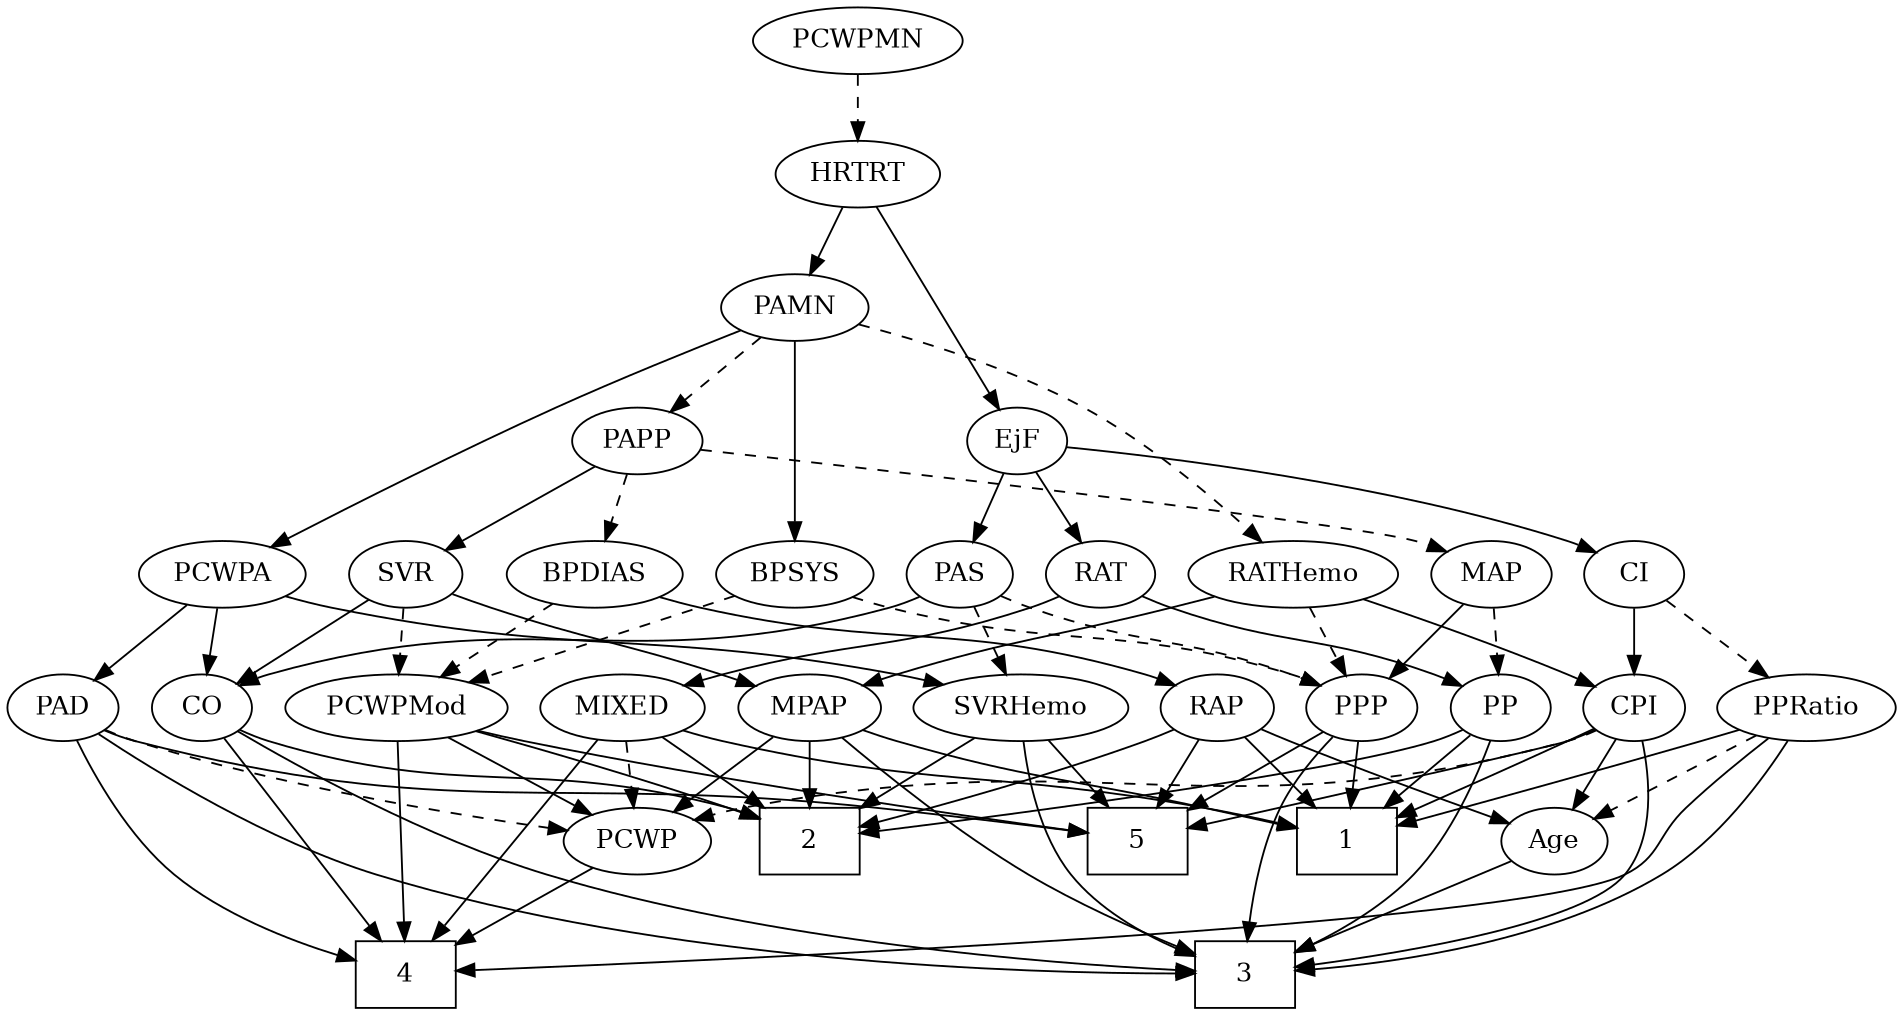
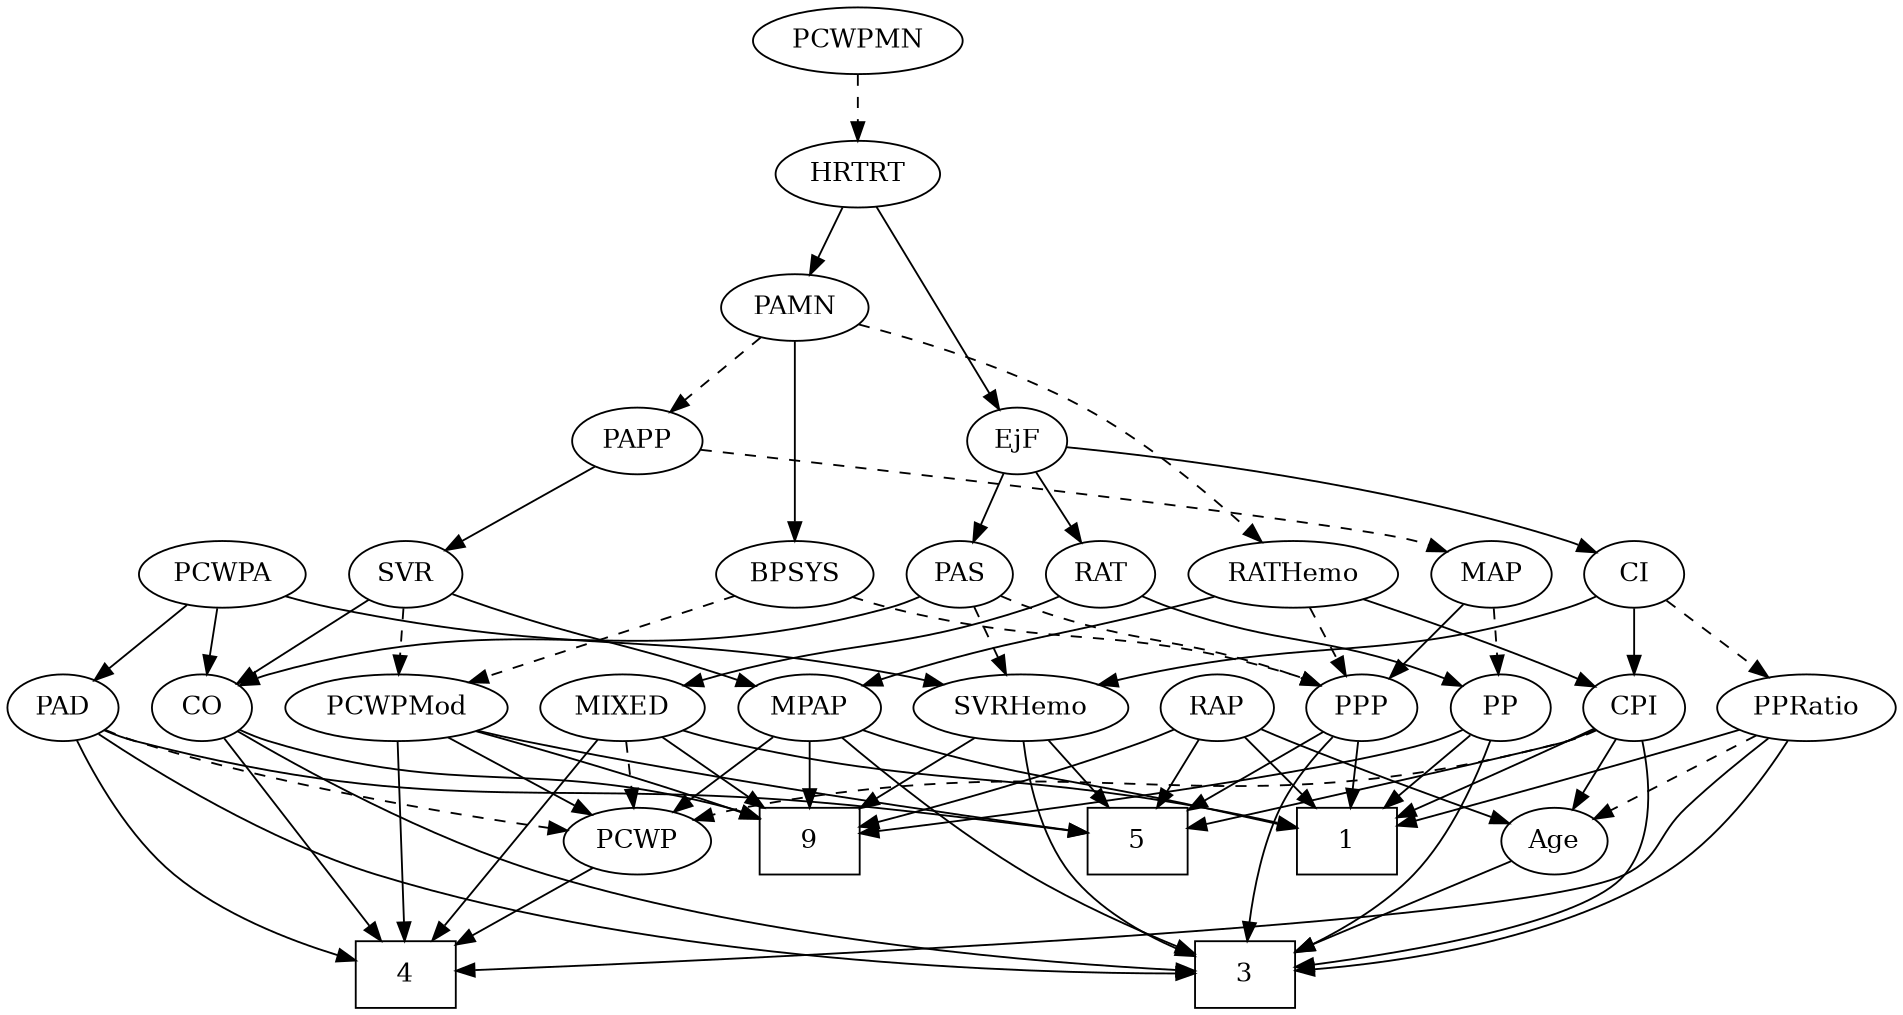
(511, 428) -> none
(595, 574) -> none
none -> (1383, 645)
(810, 841) -> (810, 841)
